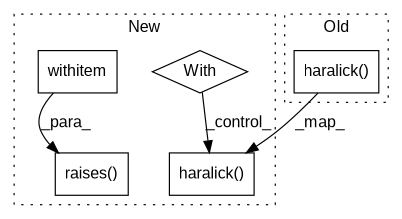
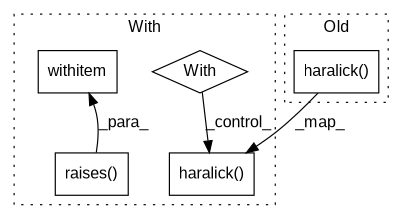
(145, 28) -> (145, 28)
(39, 118) -> (98, 128)
